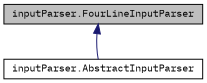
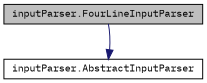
(97, 47) -> (110, 37)
